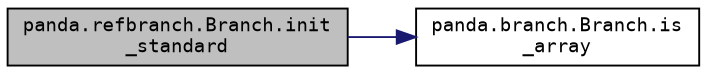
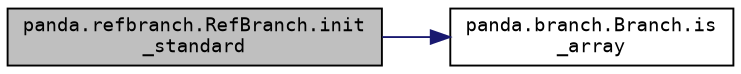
(178, 37) -> (195, 37)
